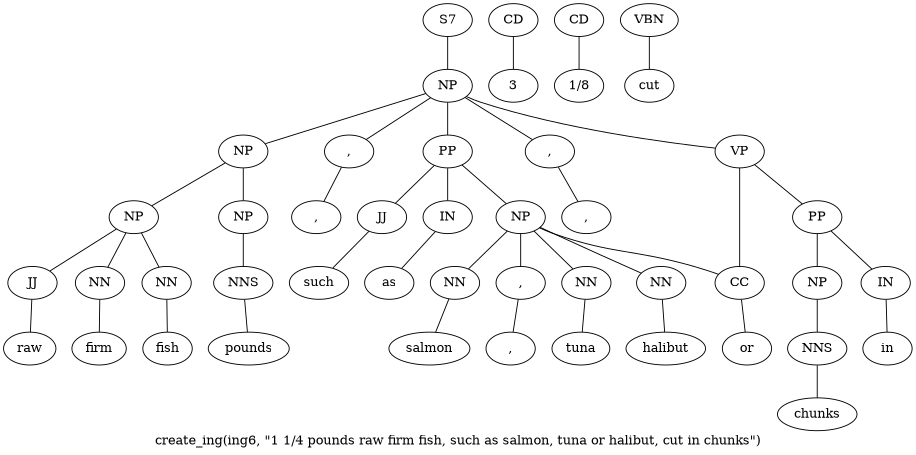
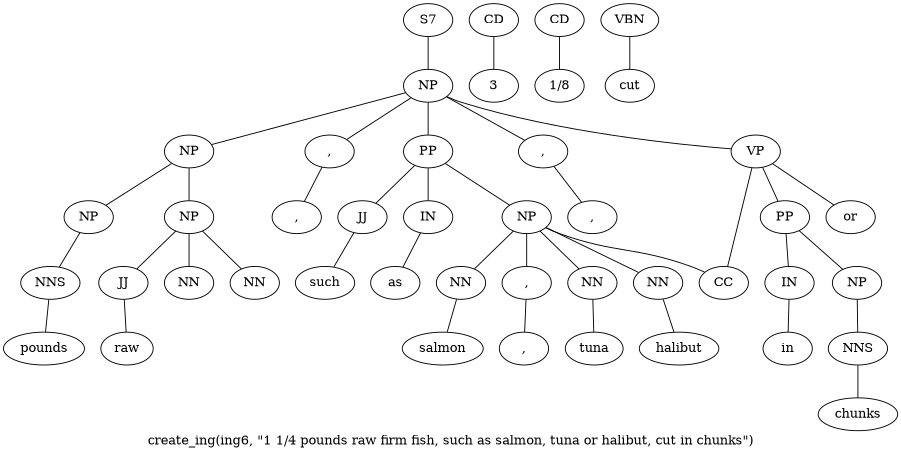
(743, 316) -> (803, 184)
(99, 349) -> none
(168, 349) -> none
